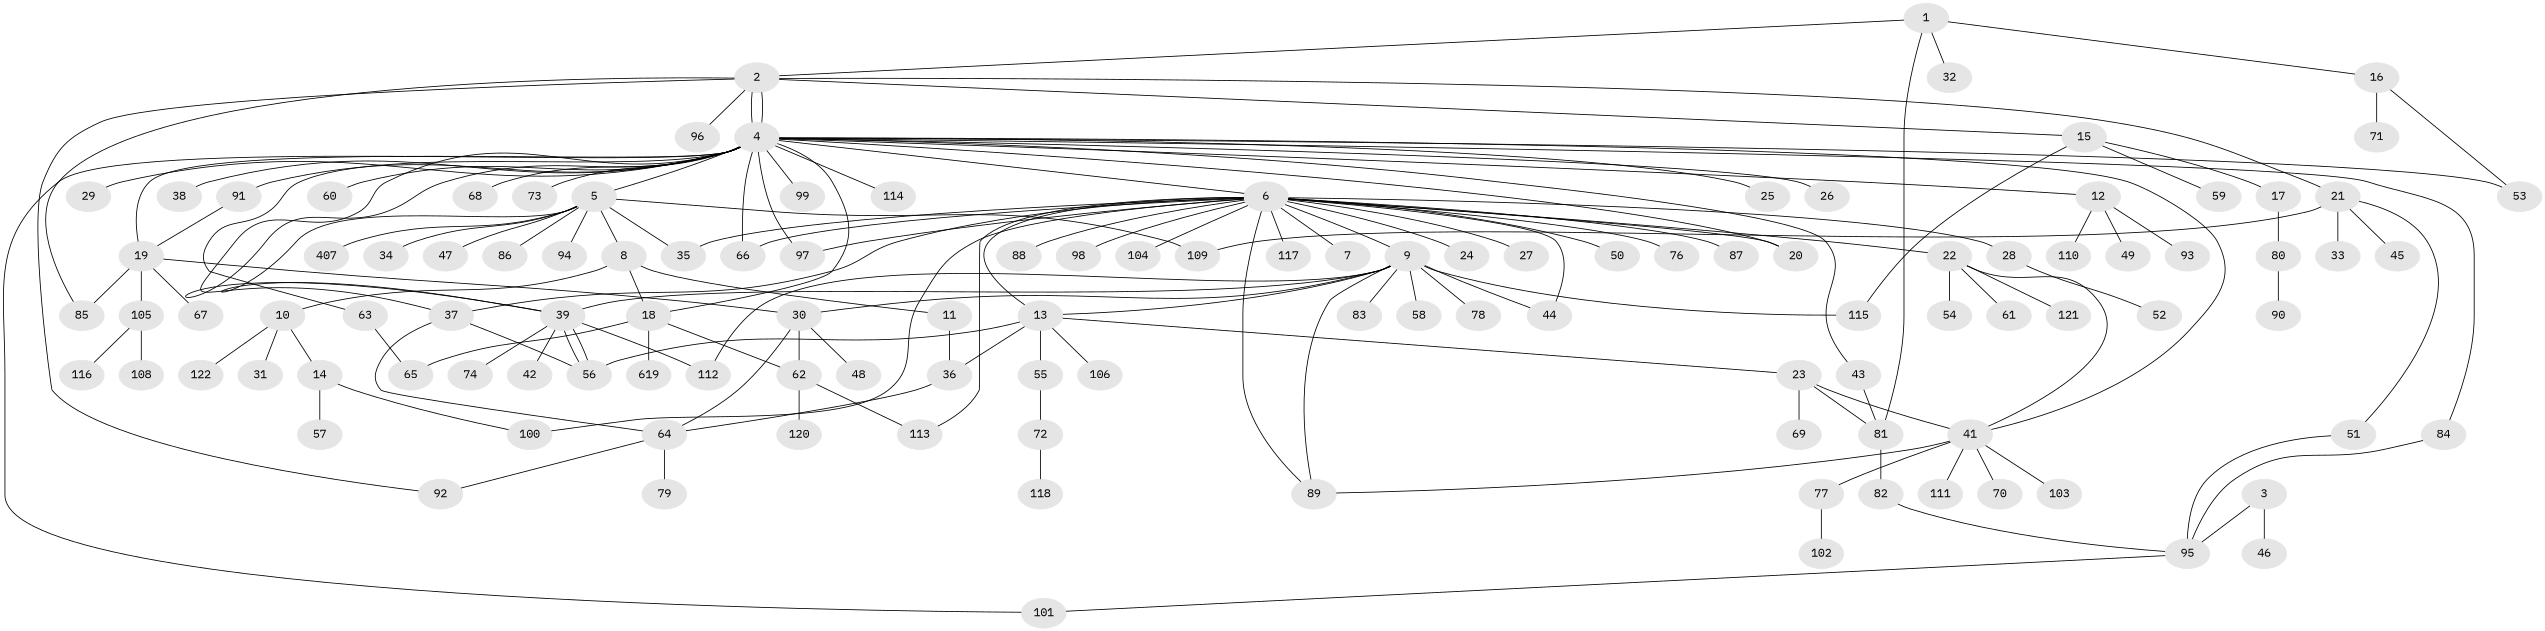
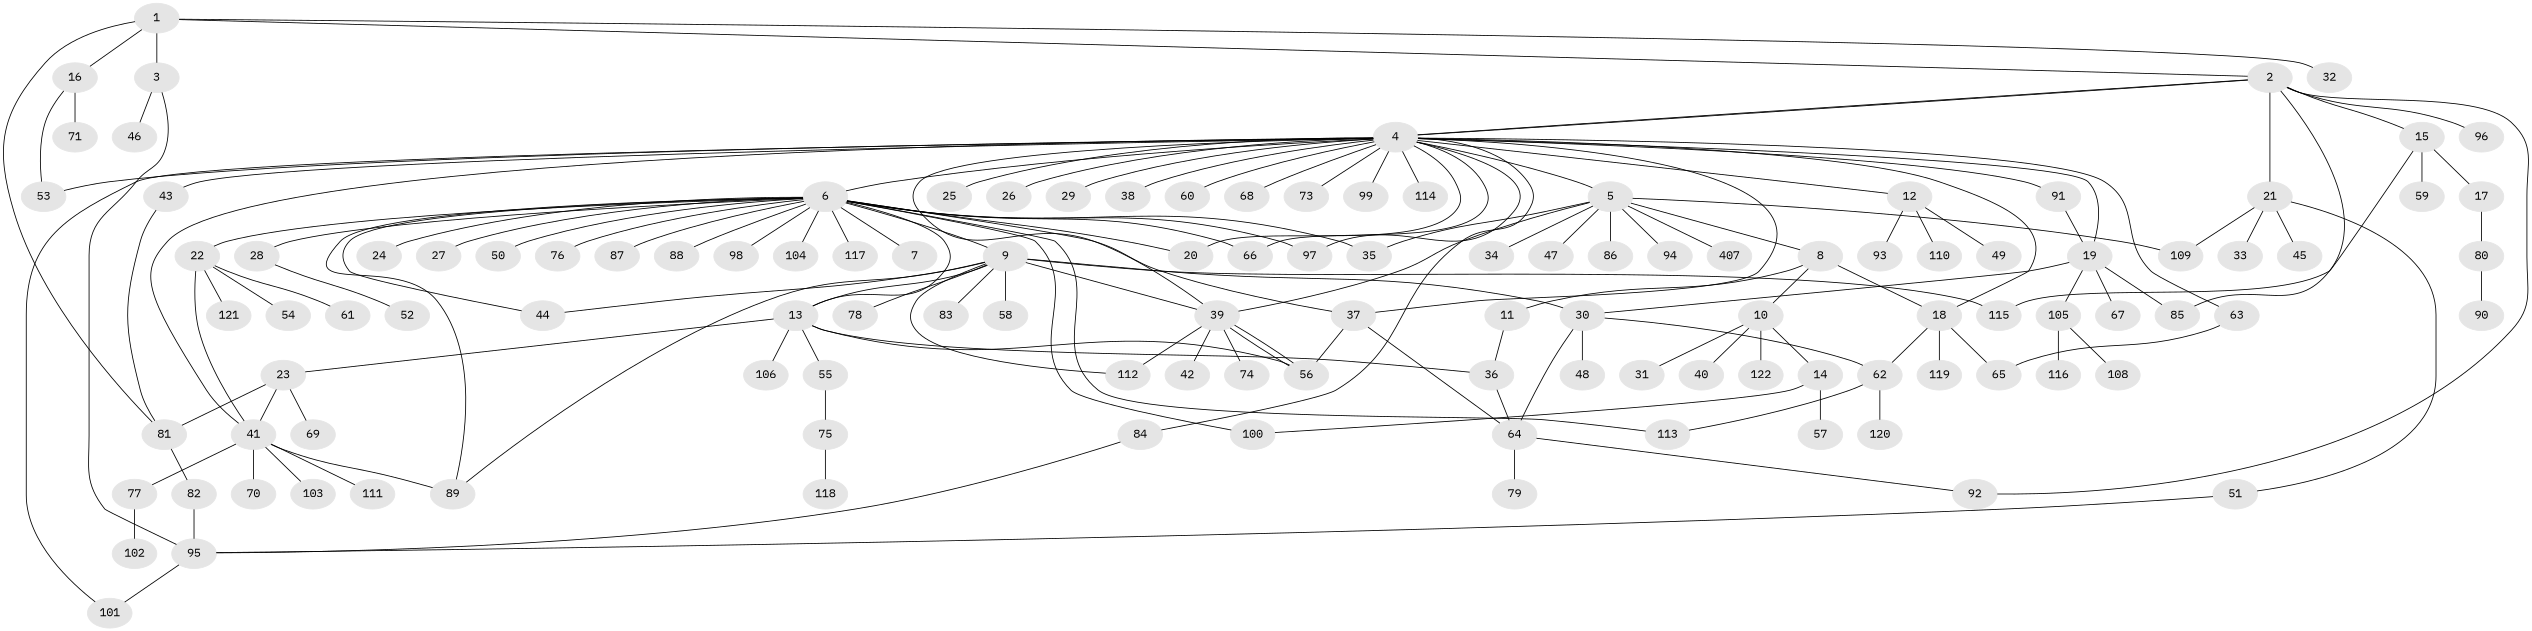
none -> (157, 48)
(649, 375) -> (1939, 375)
none -> (1701, 375)
(1040, 435) -> (825, 435)
